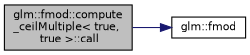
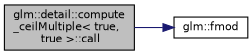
(68, 28) -> (69, 28)
